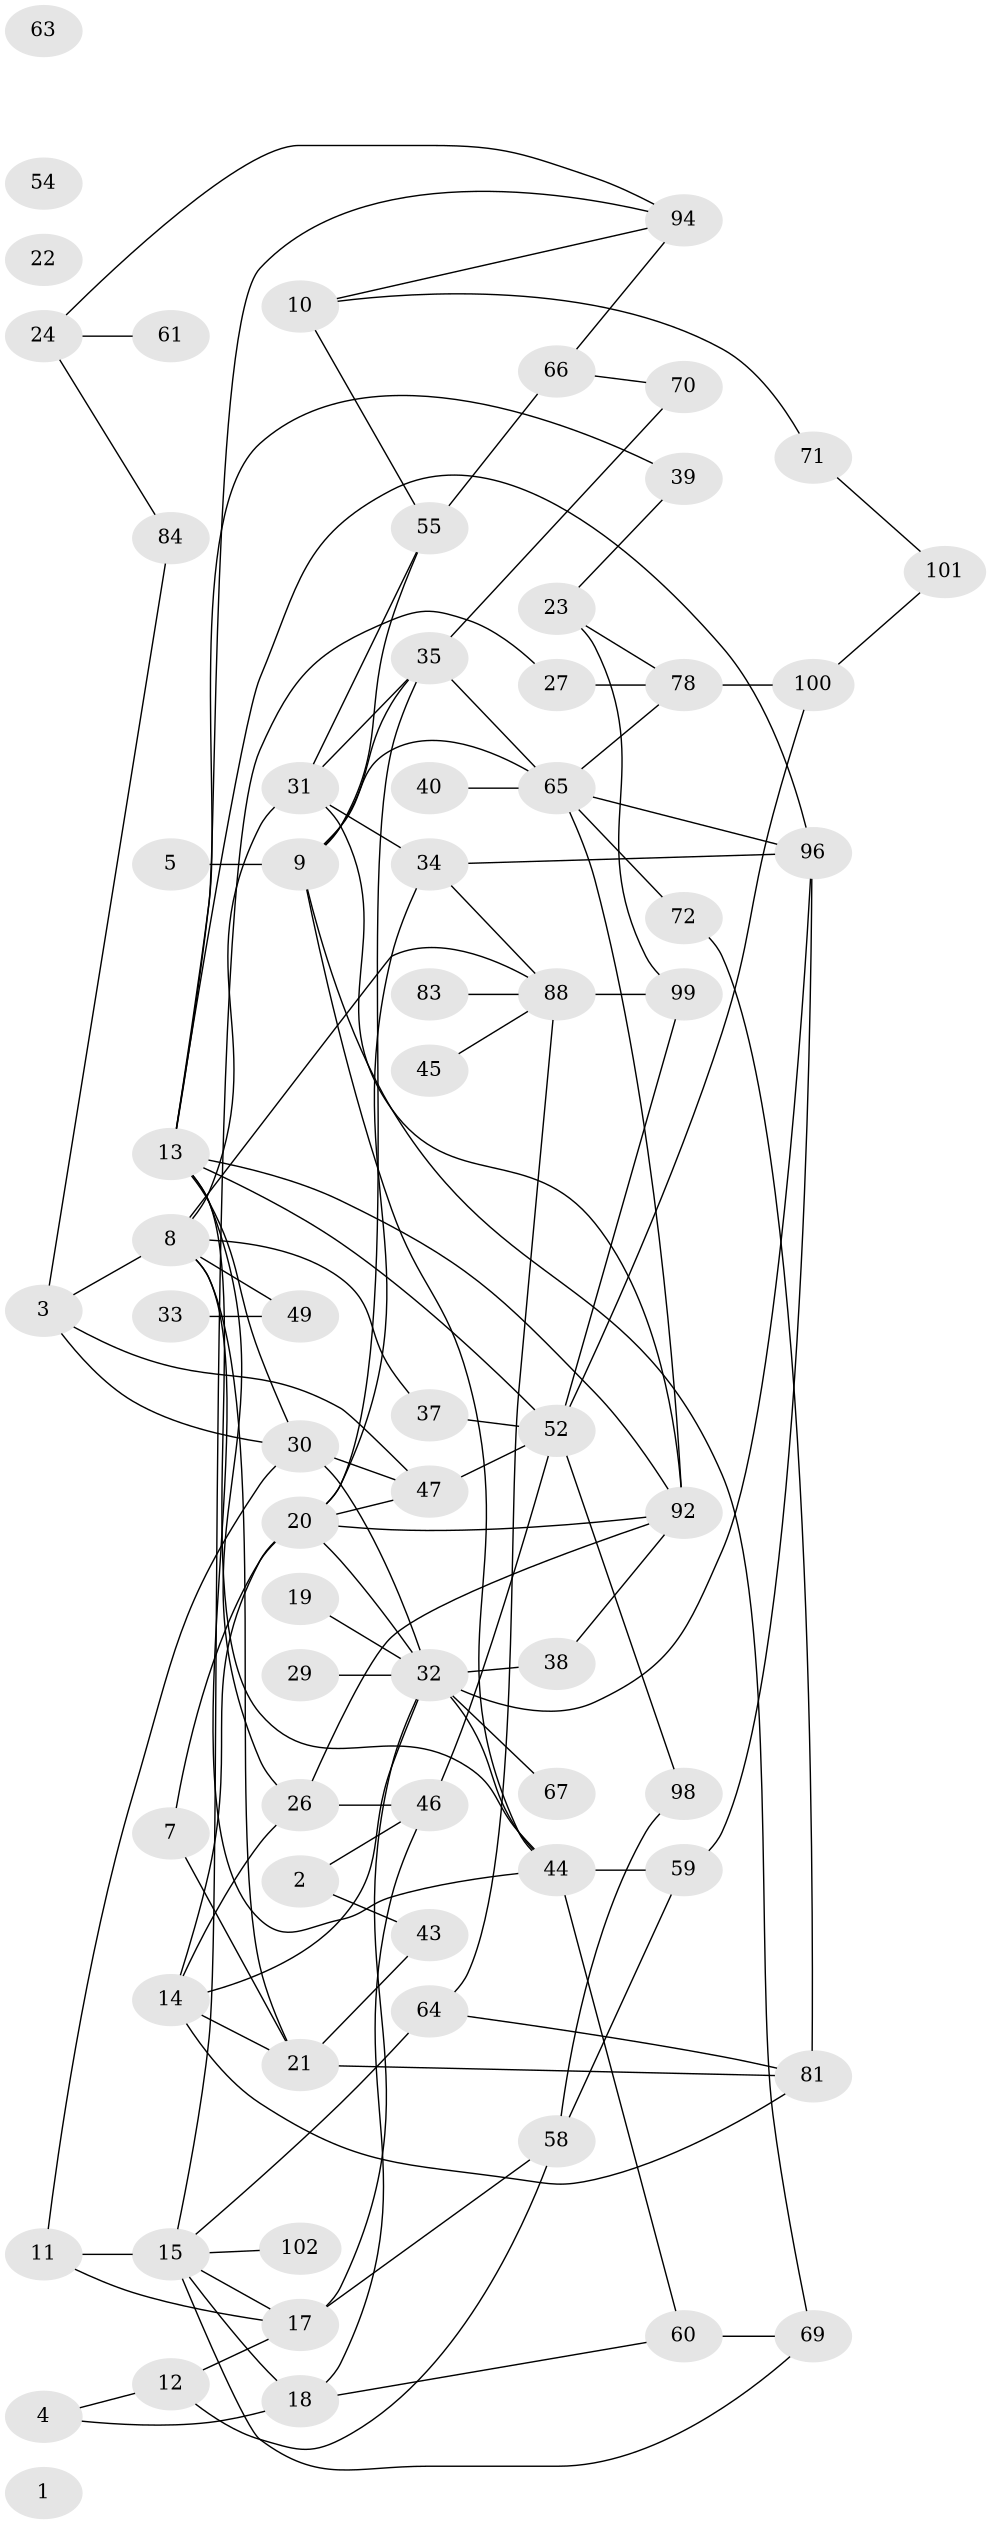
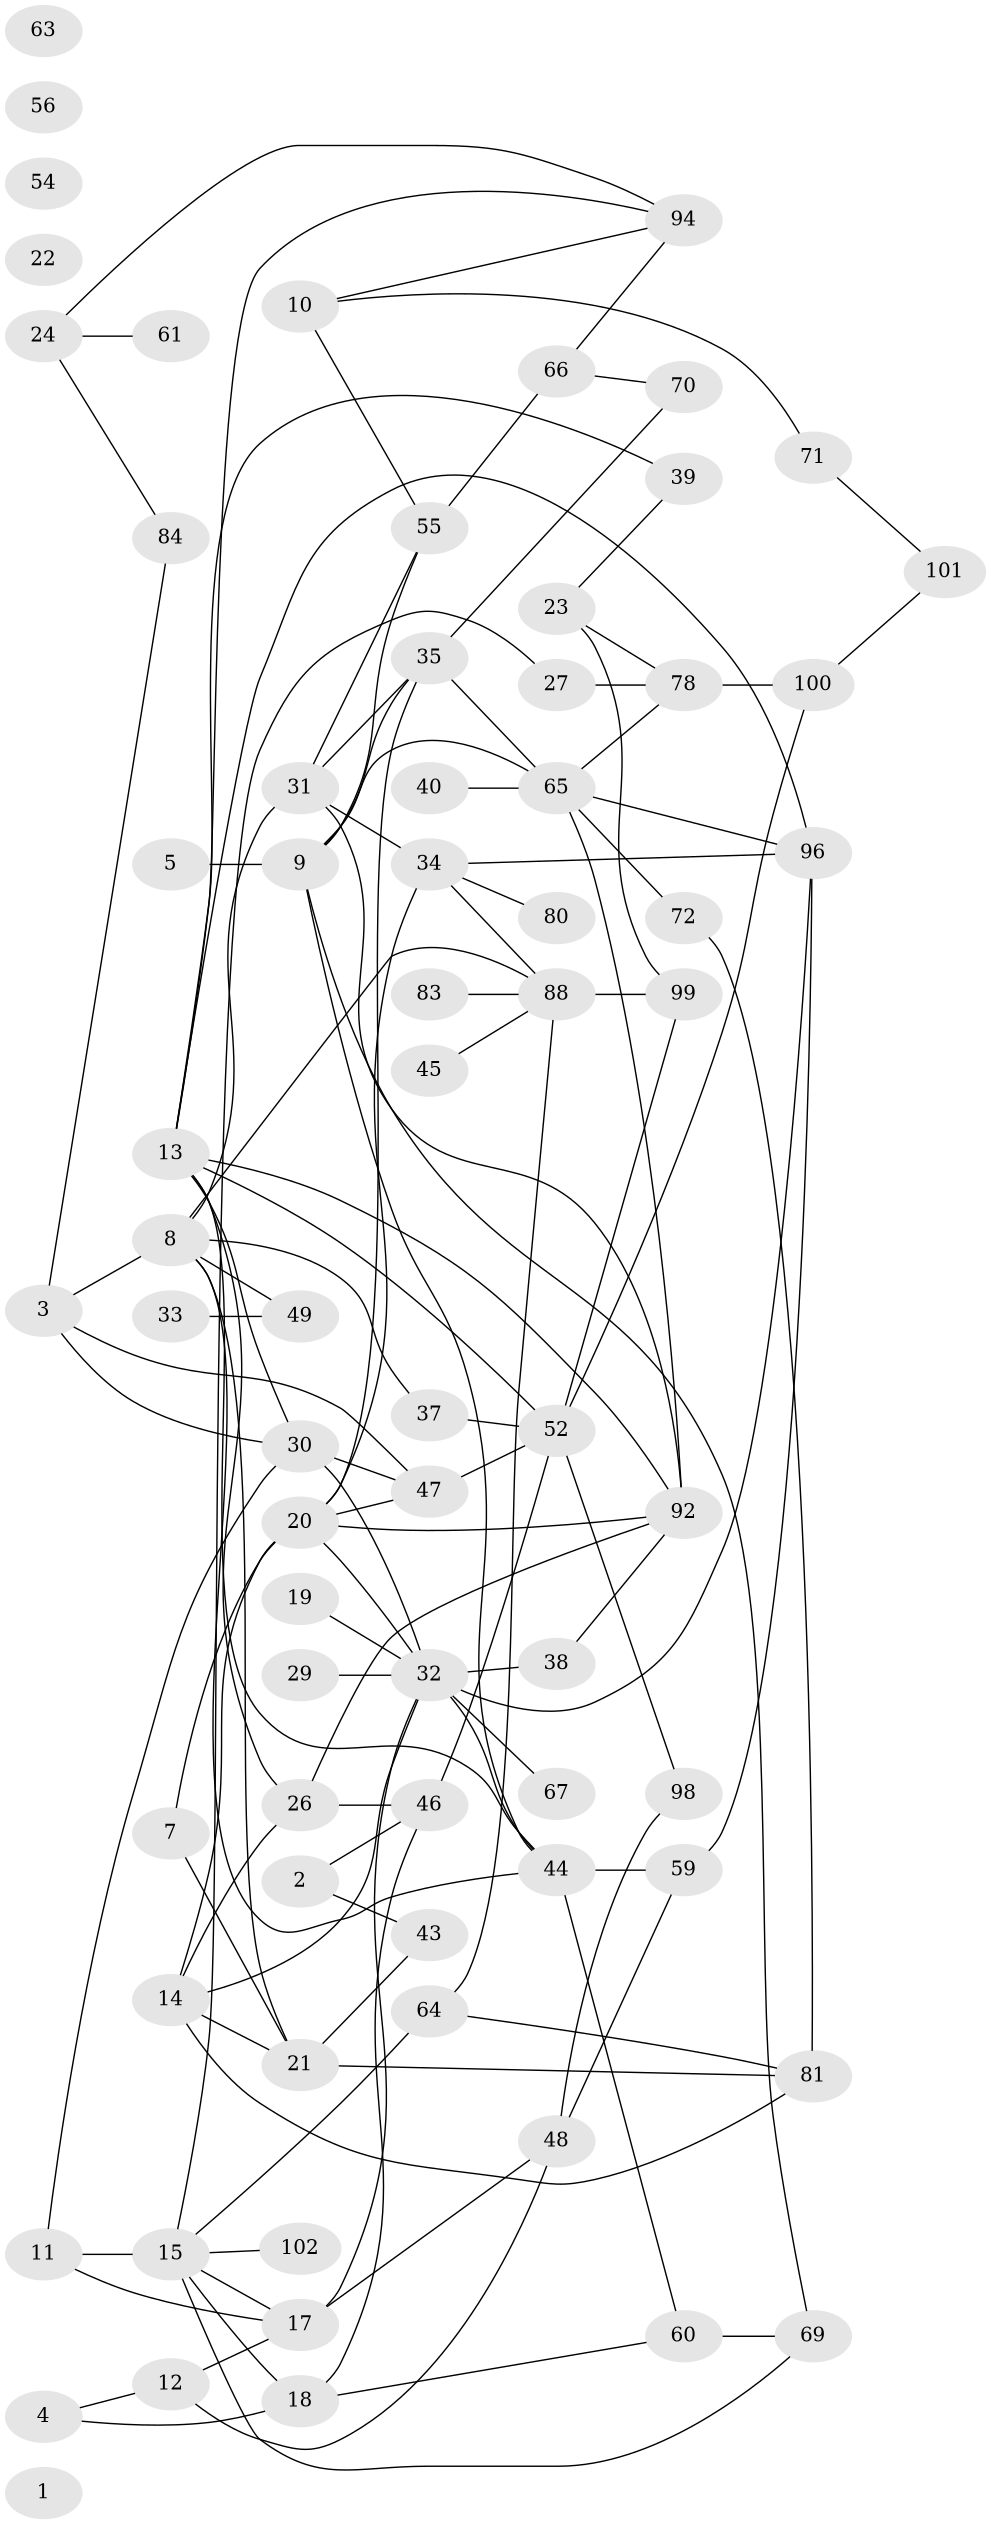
none -> (44, 107)
none -> (557, 918)
(557, 2141) -> (557, 2141)
